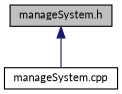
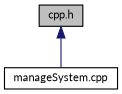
(61, 16) -> (61, 16)
